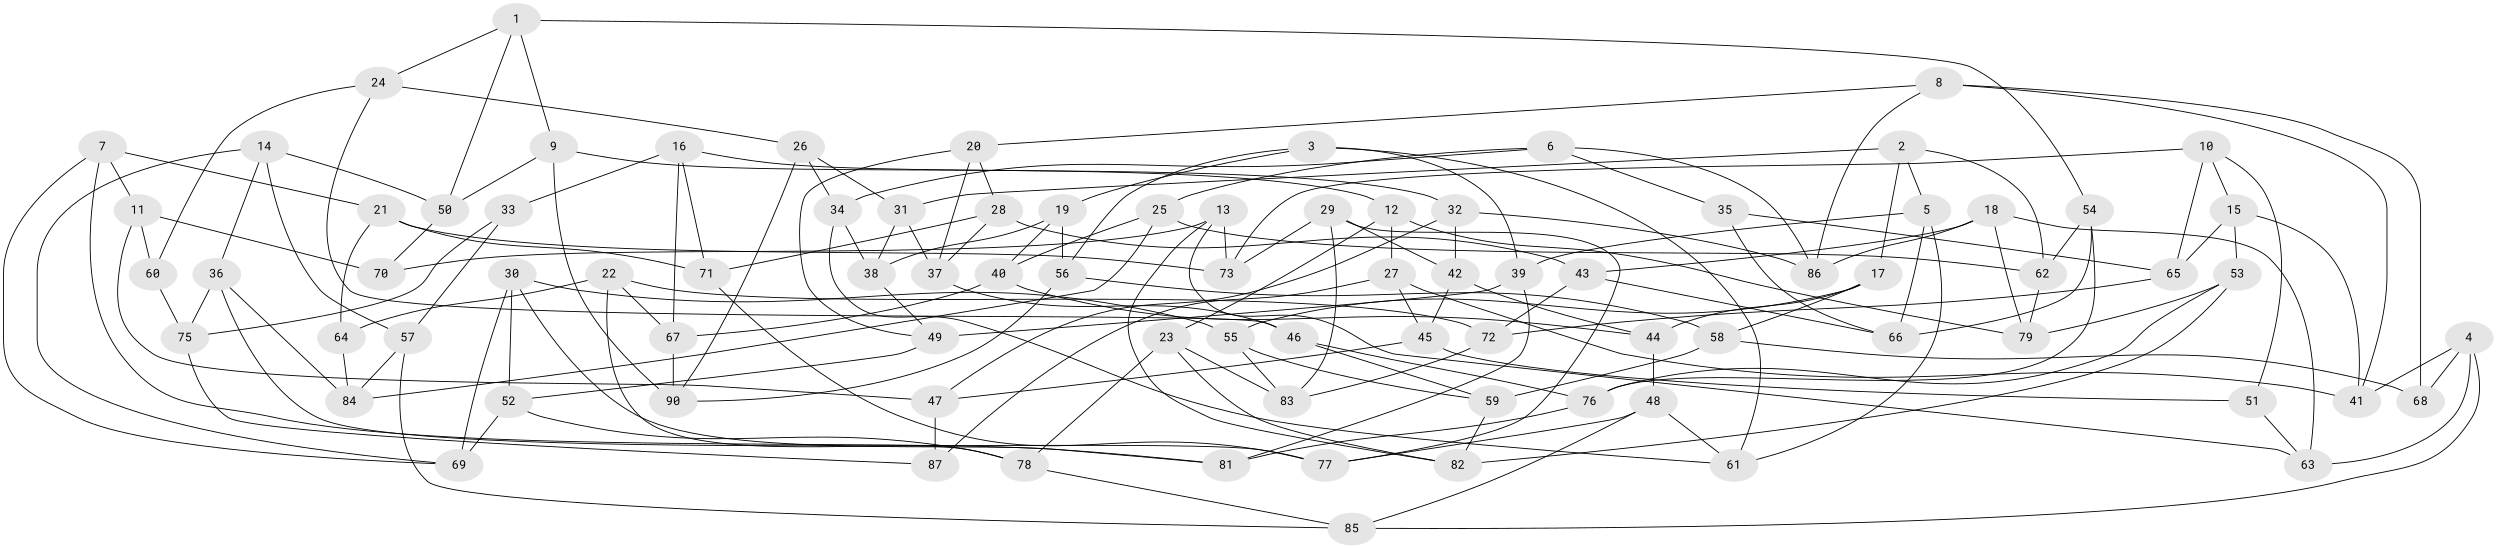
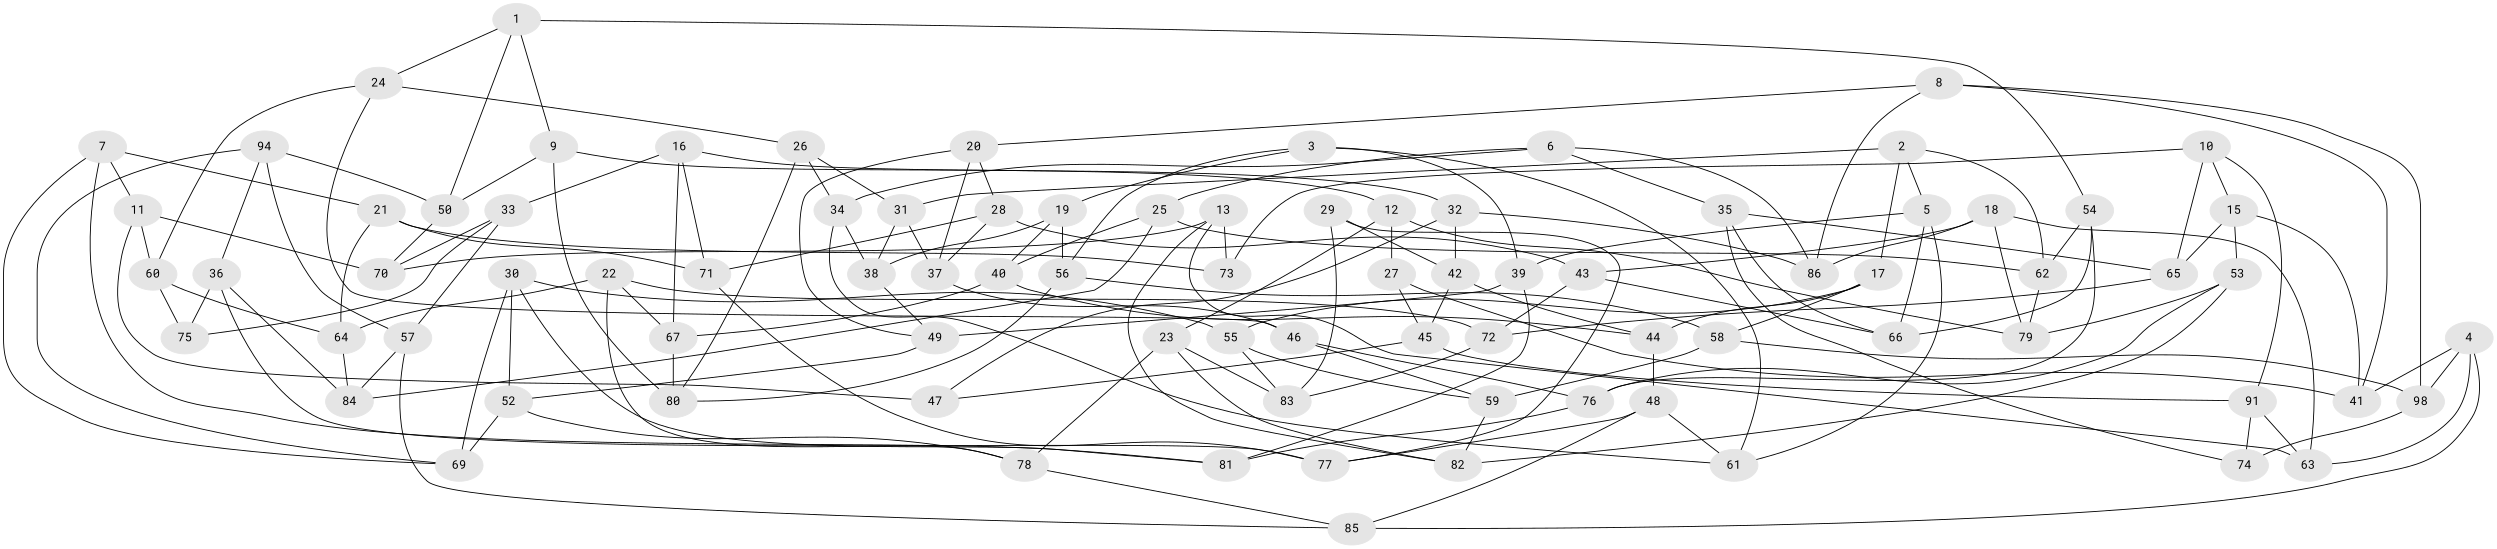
(265, 147) -> (265, 147)
(1289, 235) -> none
none -> (445, 242)
none -> (245, 311)
(673, 402) -> (673, 402)
(2253, 402) -> (2253, 402)
(2421, 402) -> (2421, 402)
(935, 465) -> none
none -> (2245, 465)
